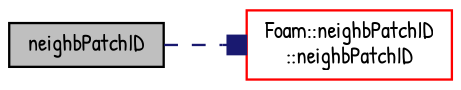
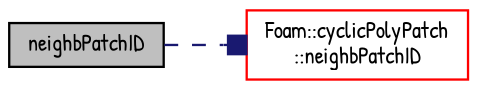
(349, 45) -> (357, 45)
